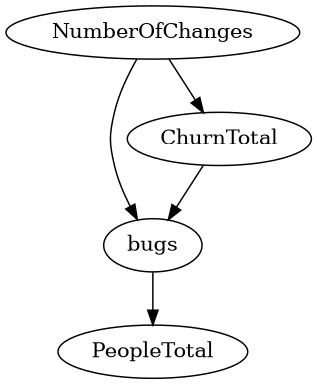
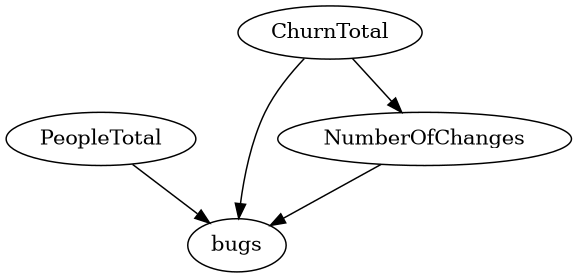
(182, 80) -> (372, 80)
(153, 291) -> (165, 189)
